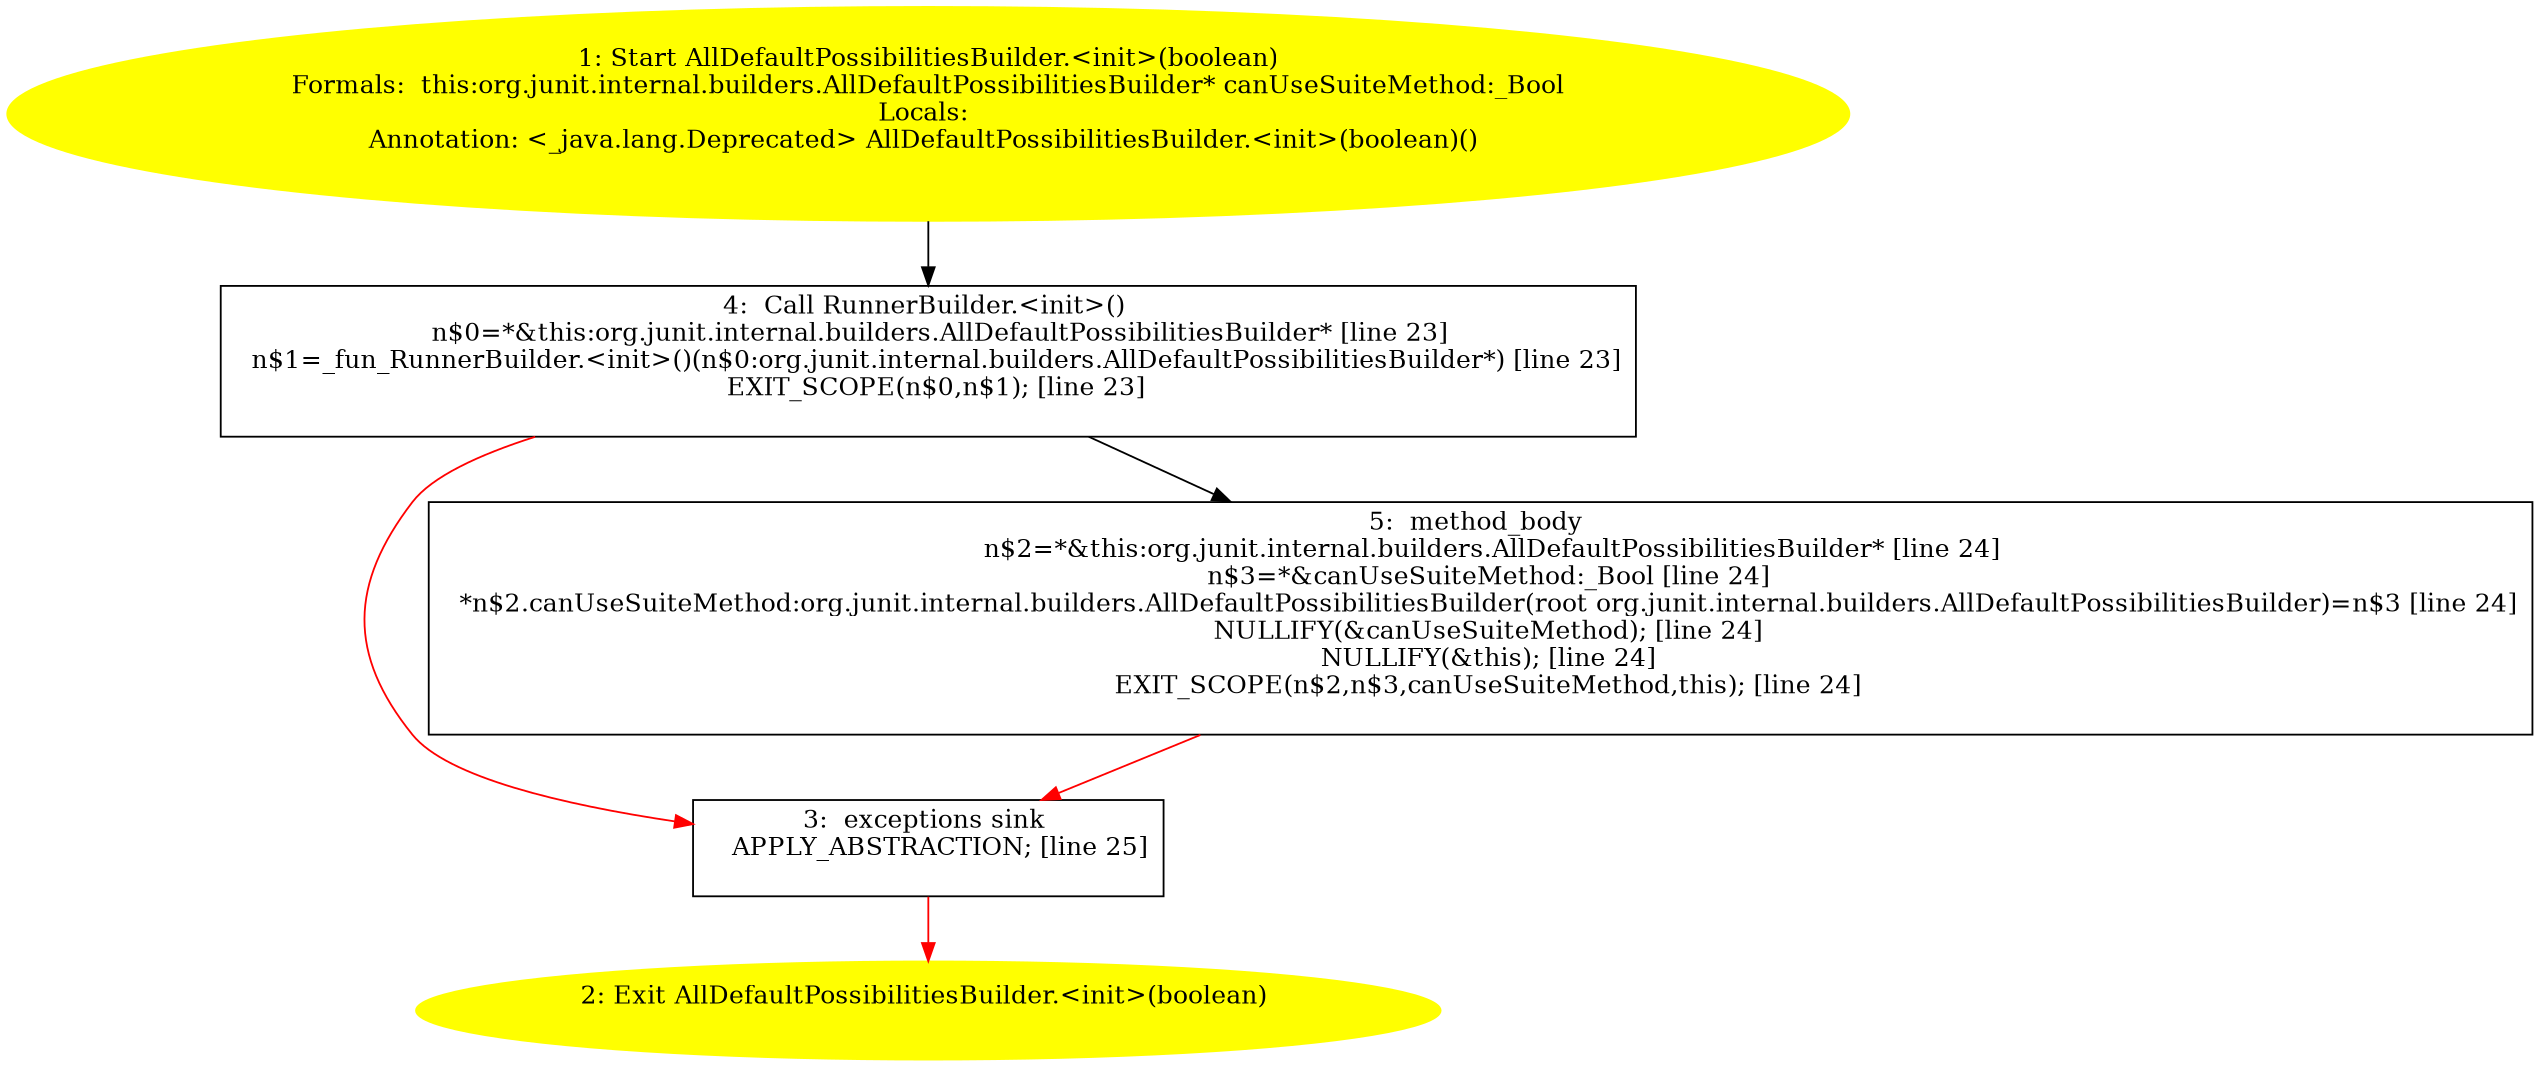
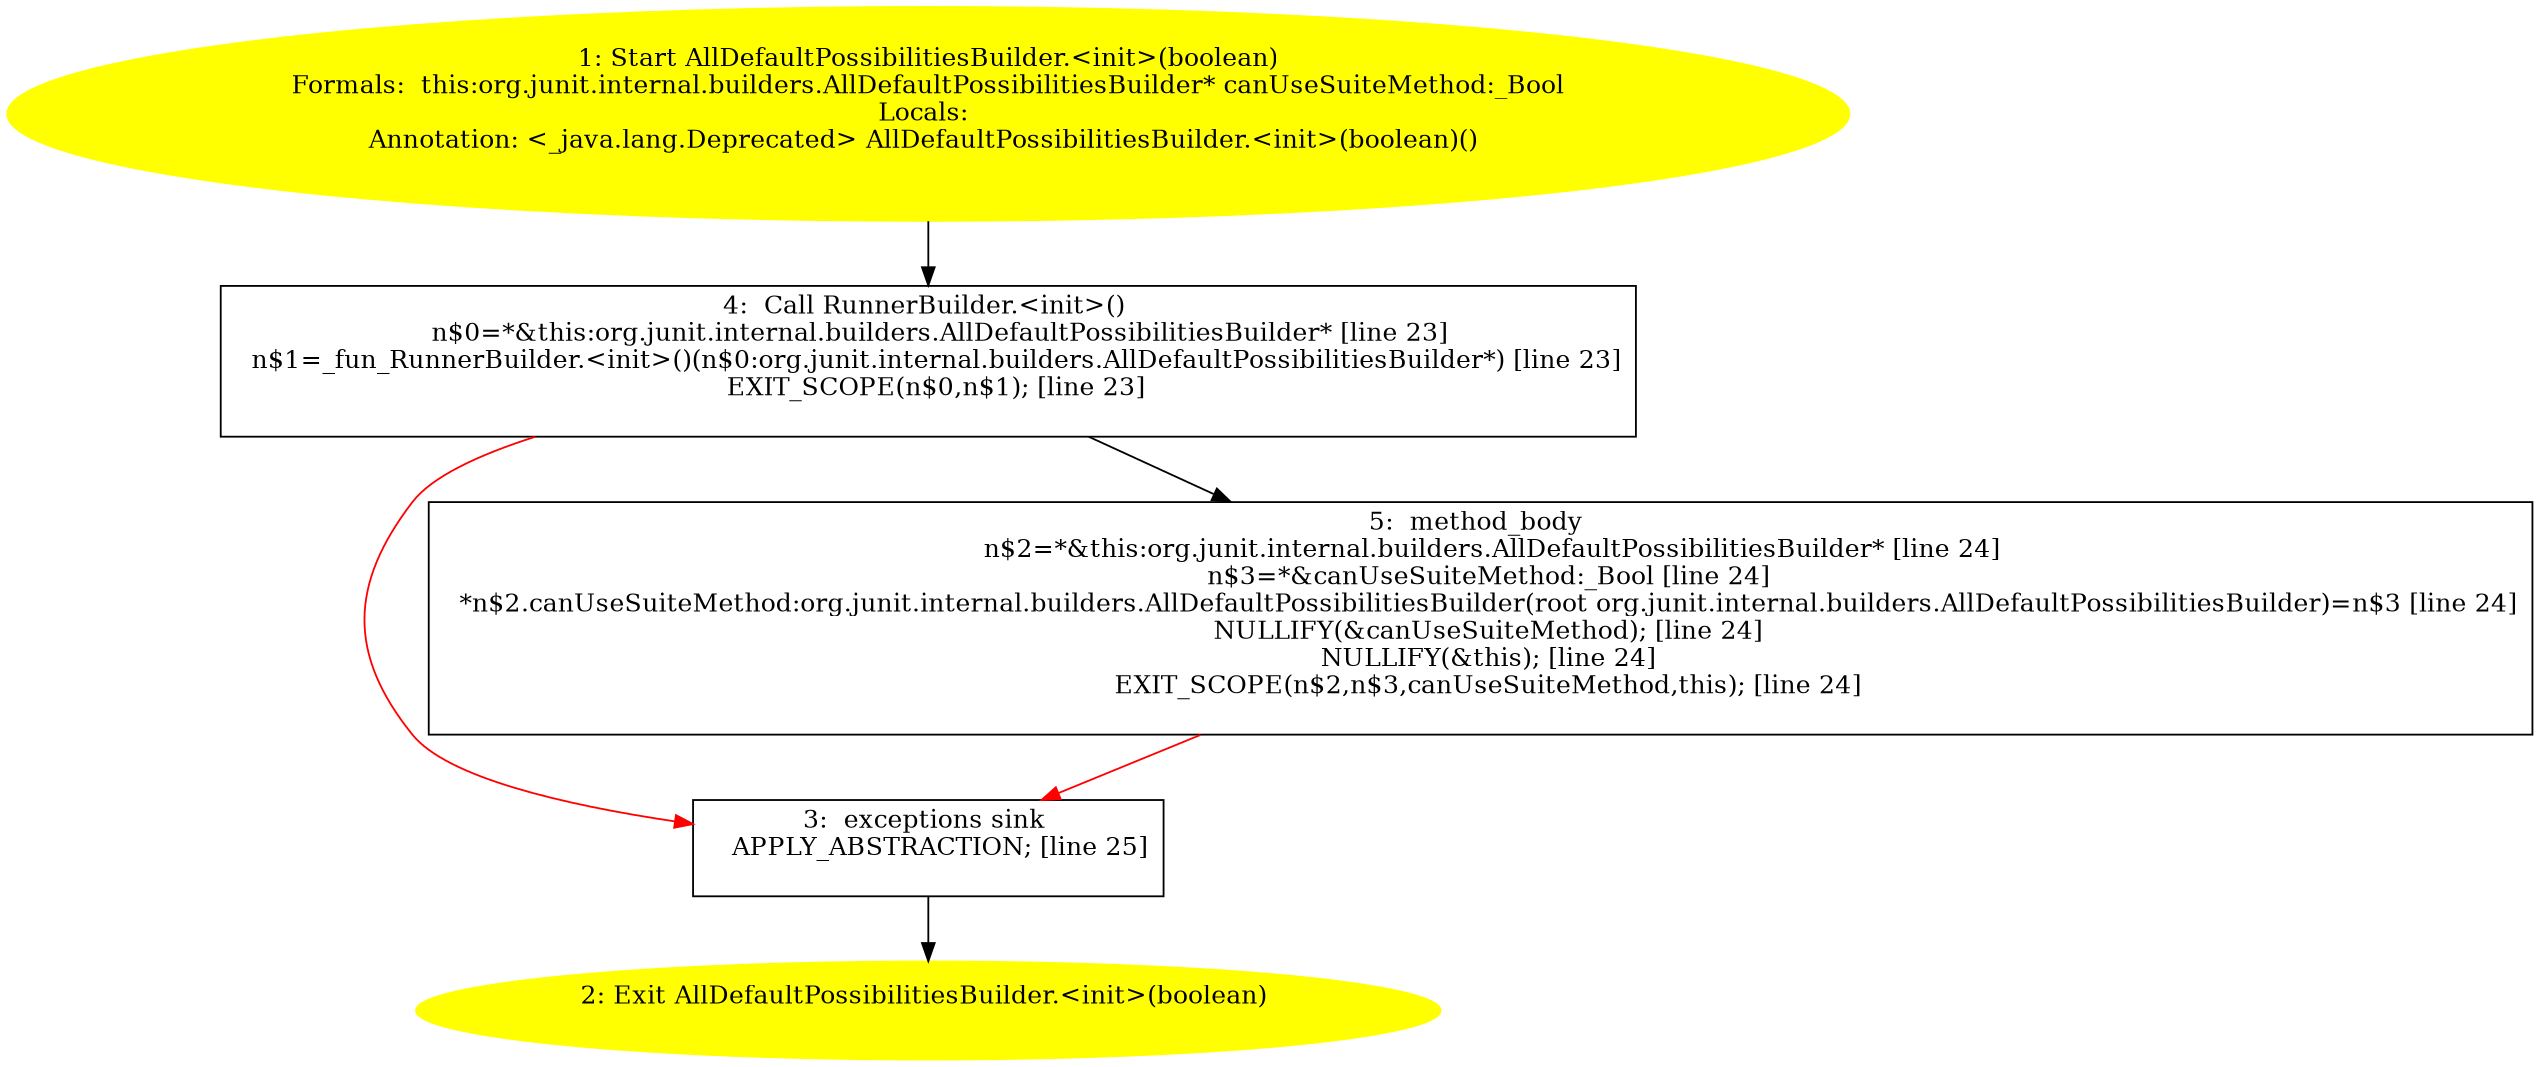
(928, 920) -> (928, 920)
